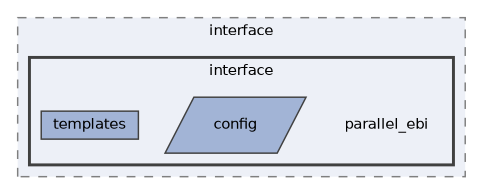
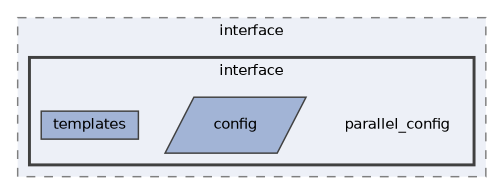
(387, 125) -> (398, 125)
